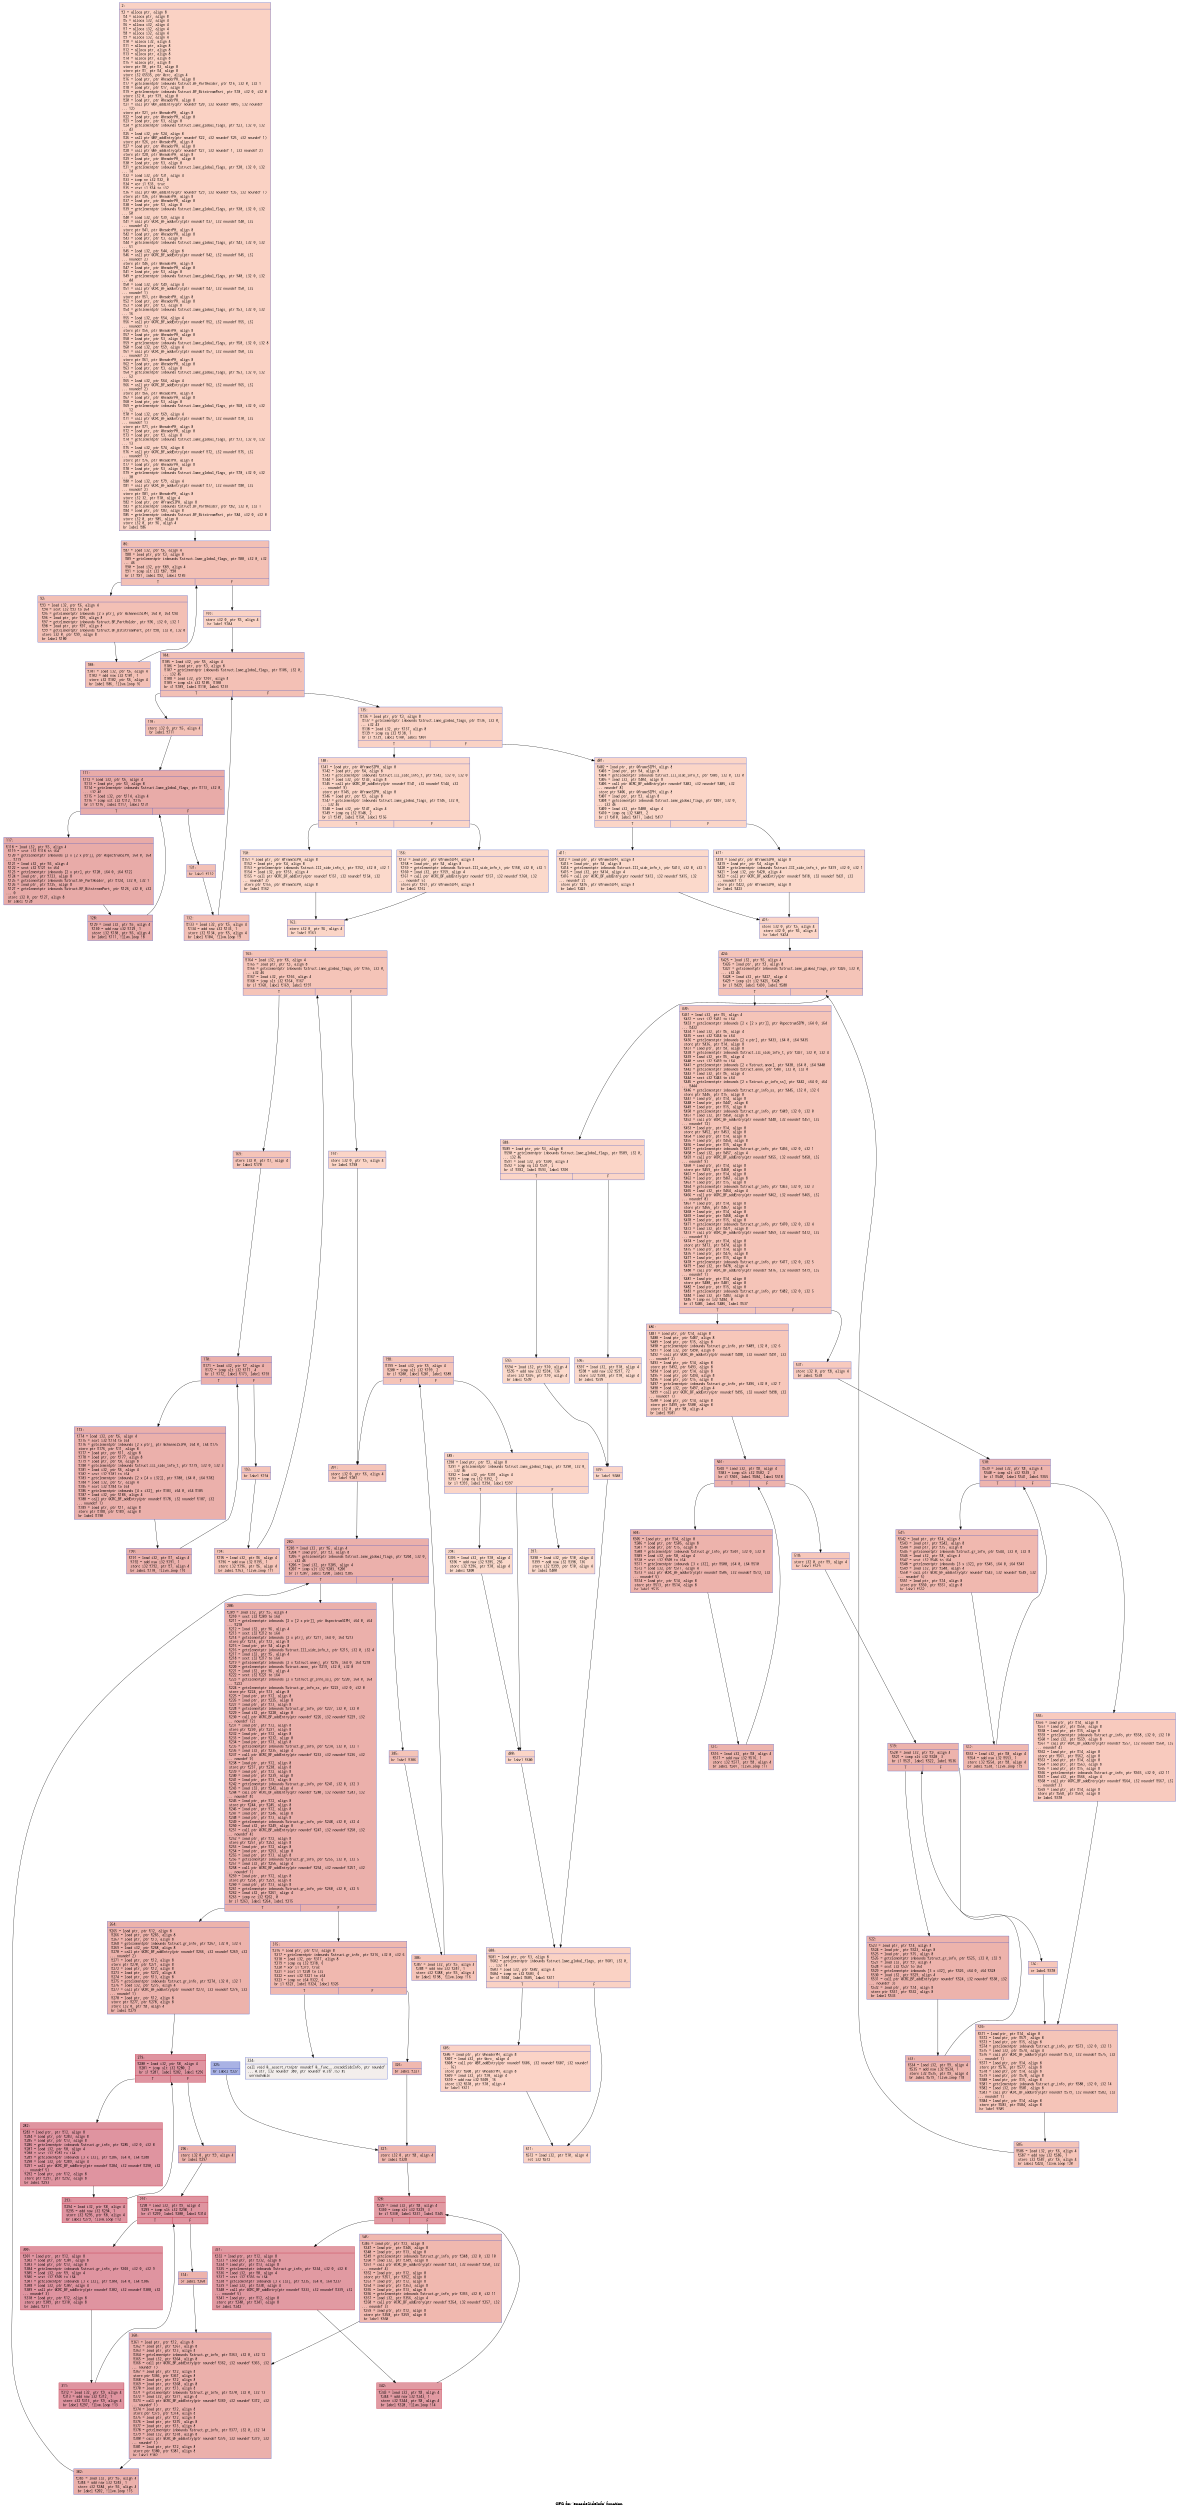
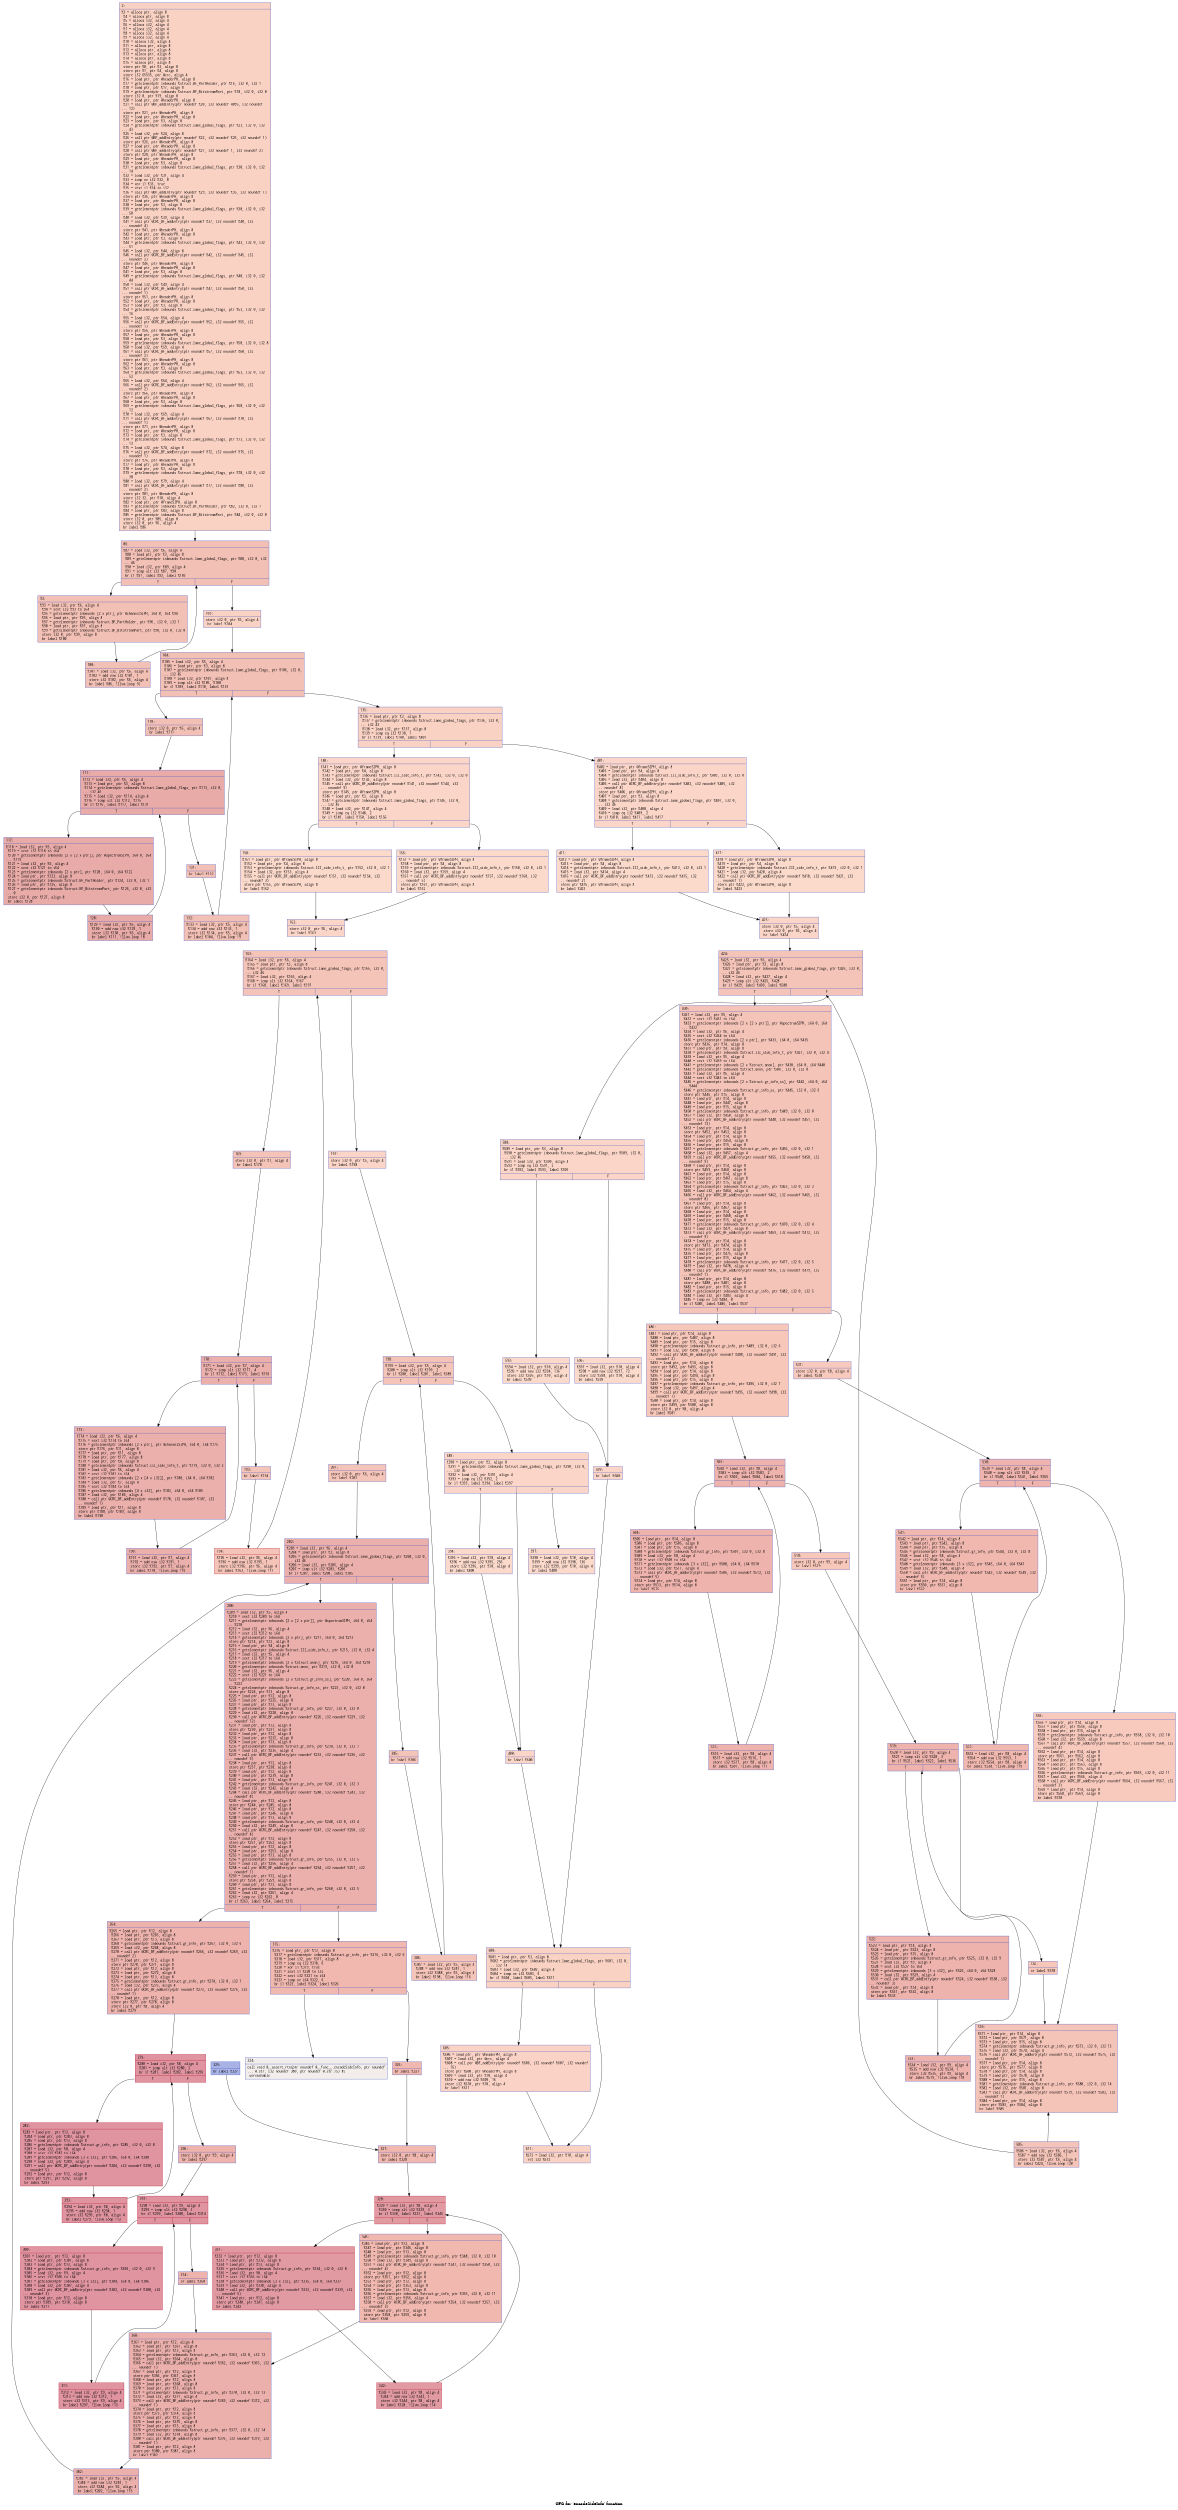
(357, 1315) -> (387, 1261)
(247, 1561) -> (247, 1561)
(1045, 2126) -> (1048, 2128)
